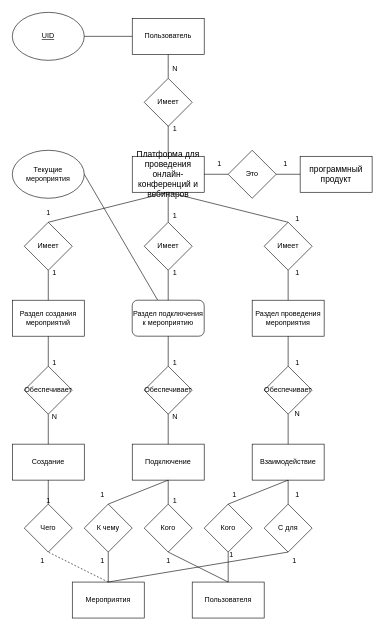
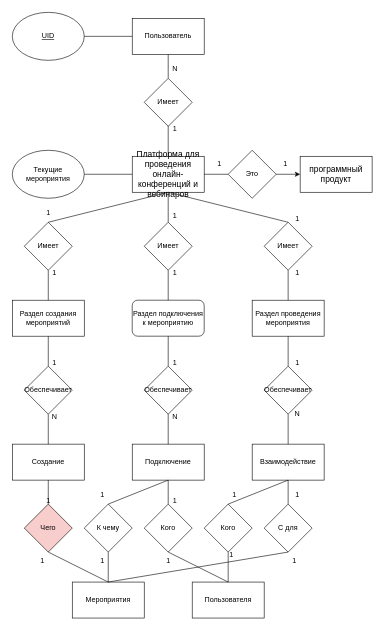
(296, 174) -> (294, 174)
(121, 237) -> (108, 174)
(48, 528) -> (48, 528)
(77, 567) -> (77, 567)
